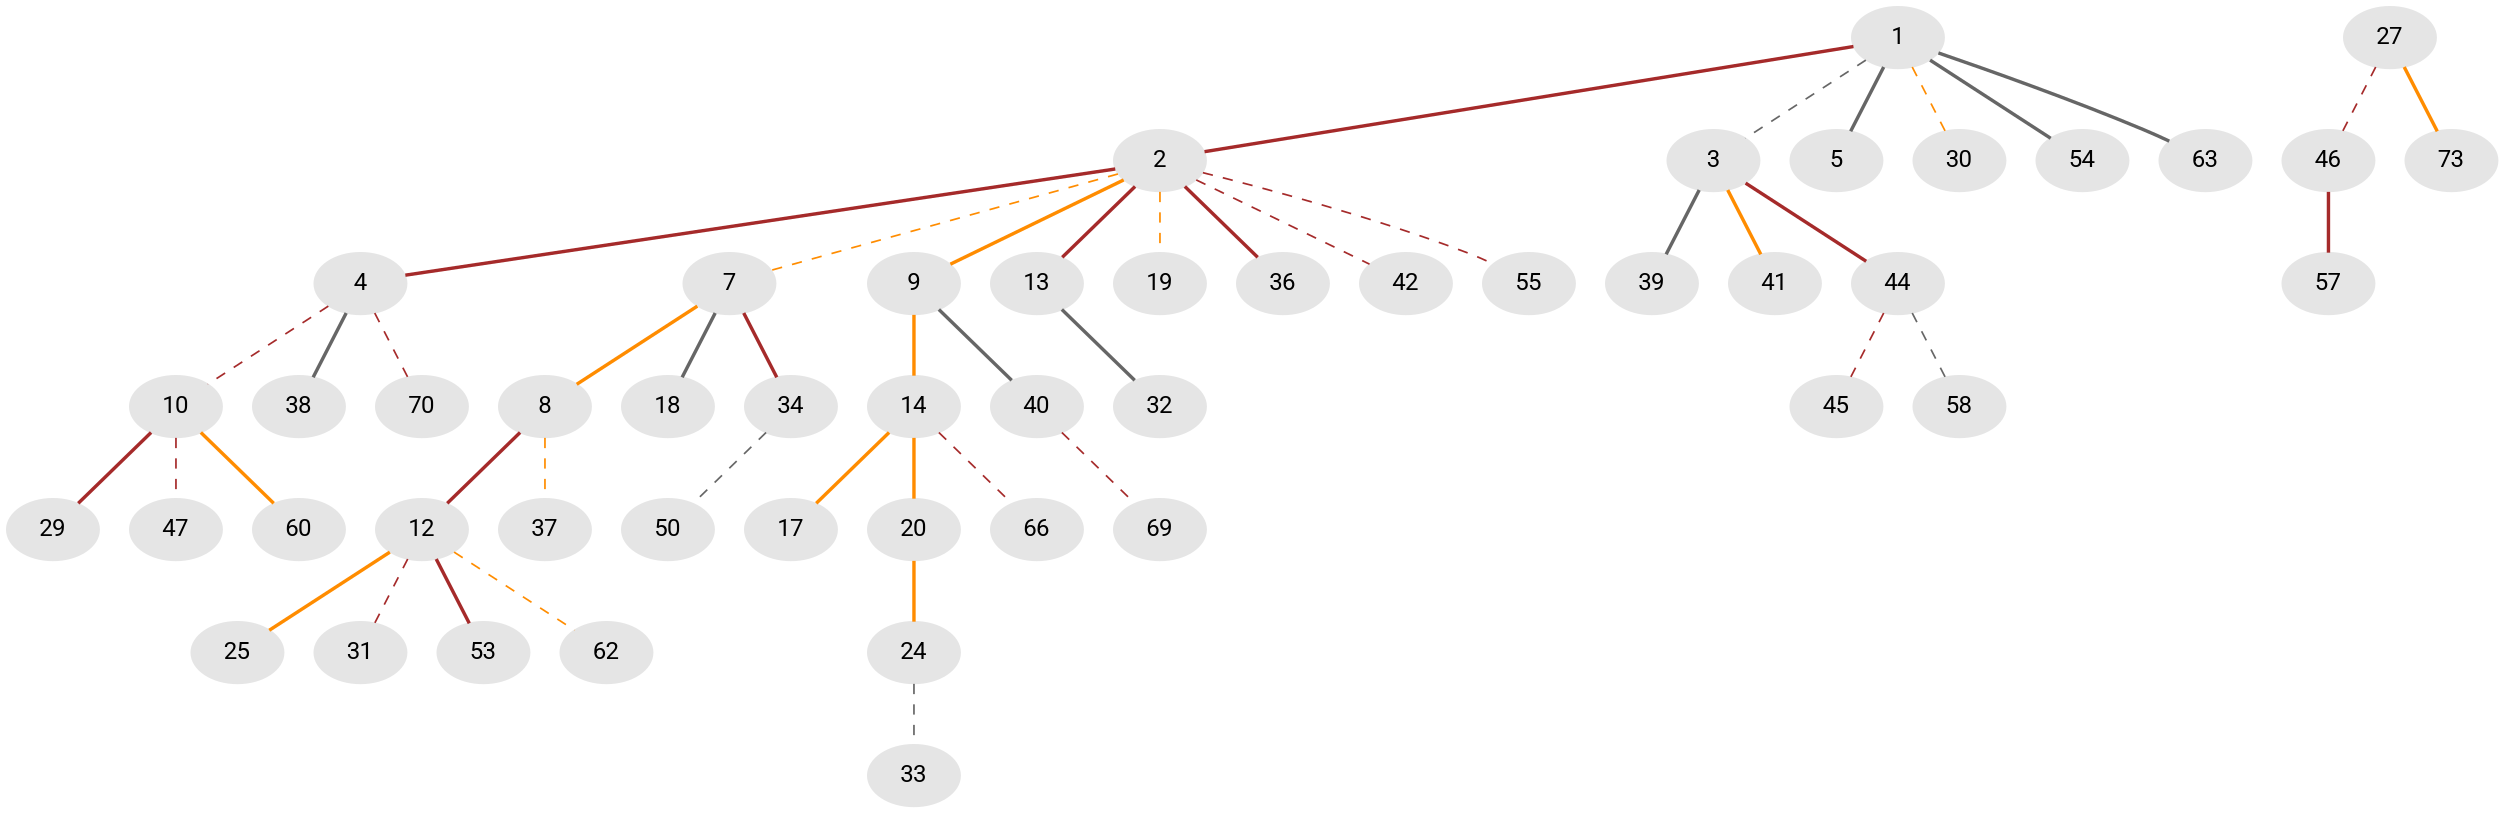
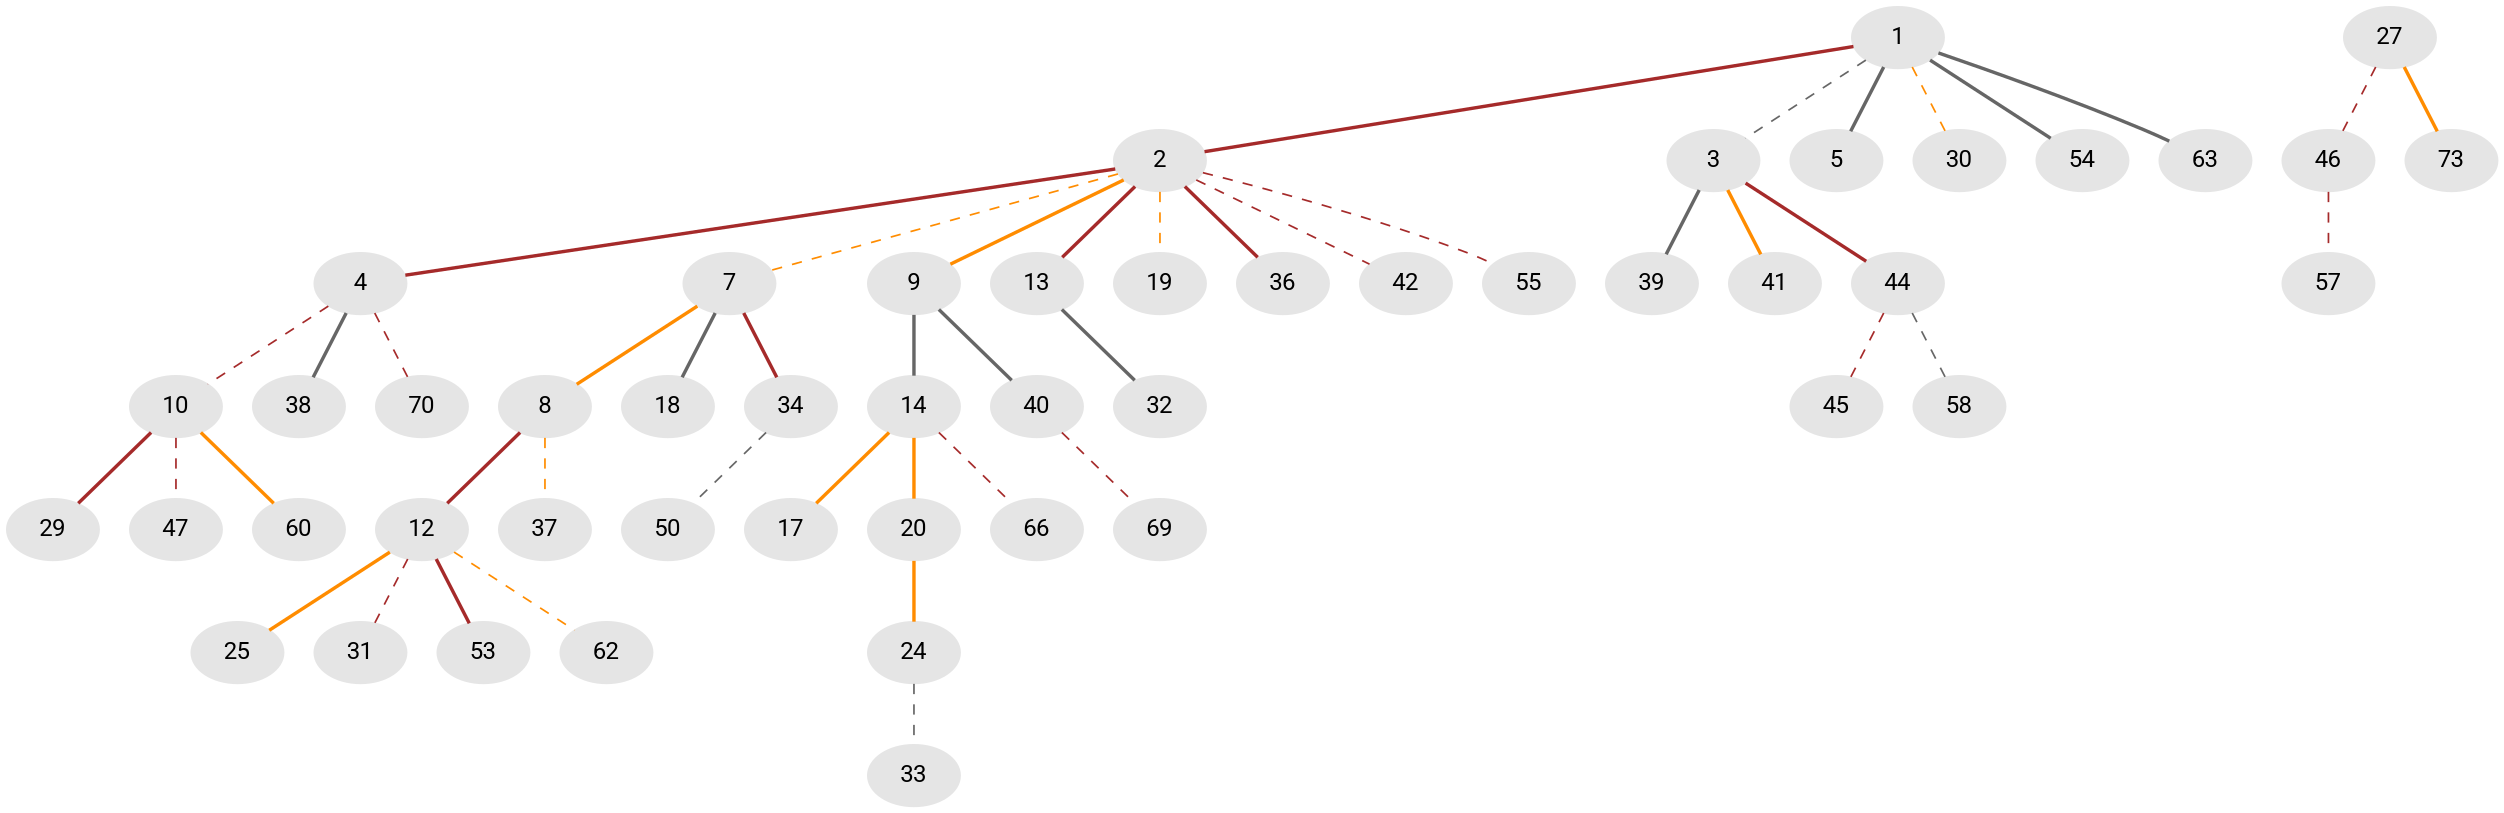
(2328, 222) -> (2328, 222)
(914, 345) -> (914, 345)
